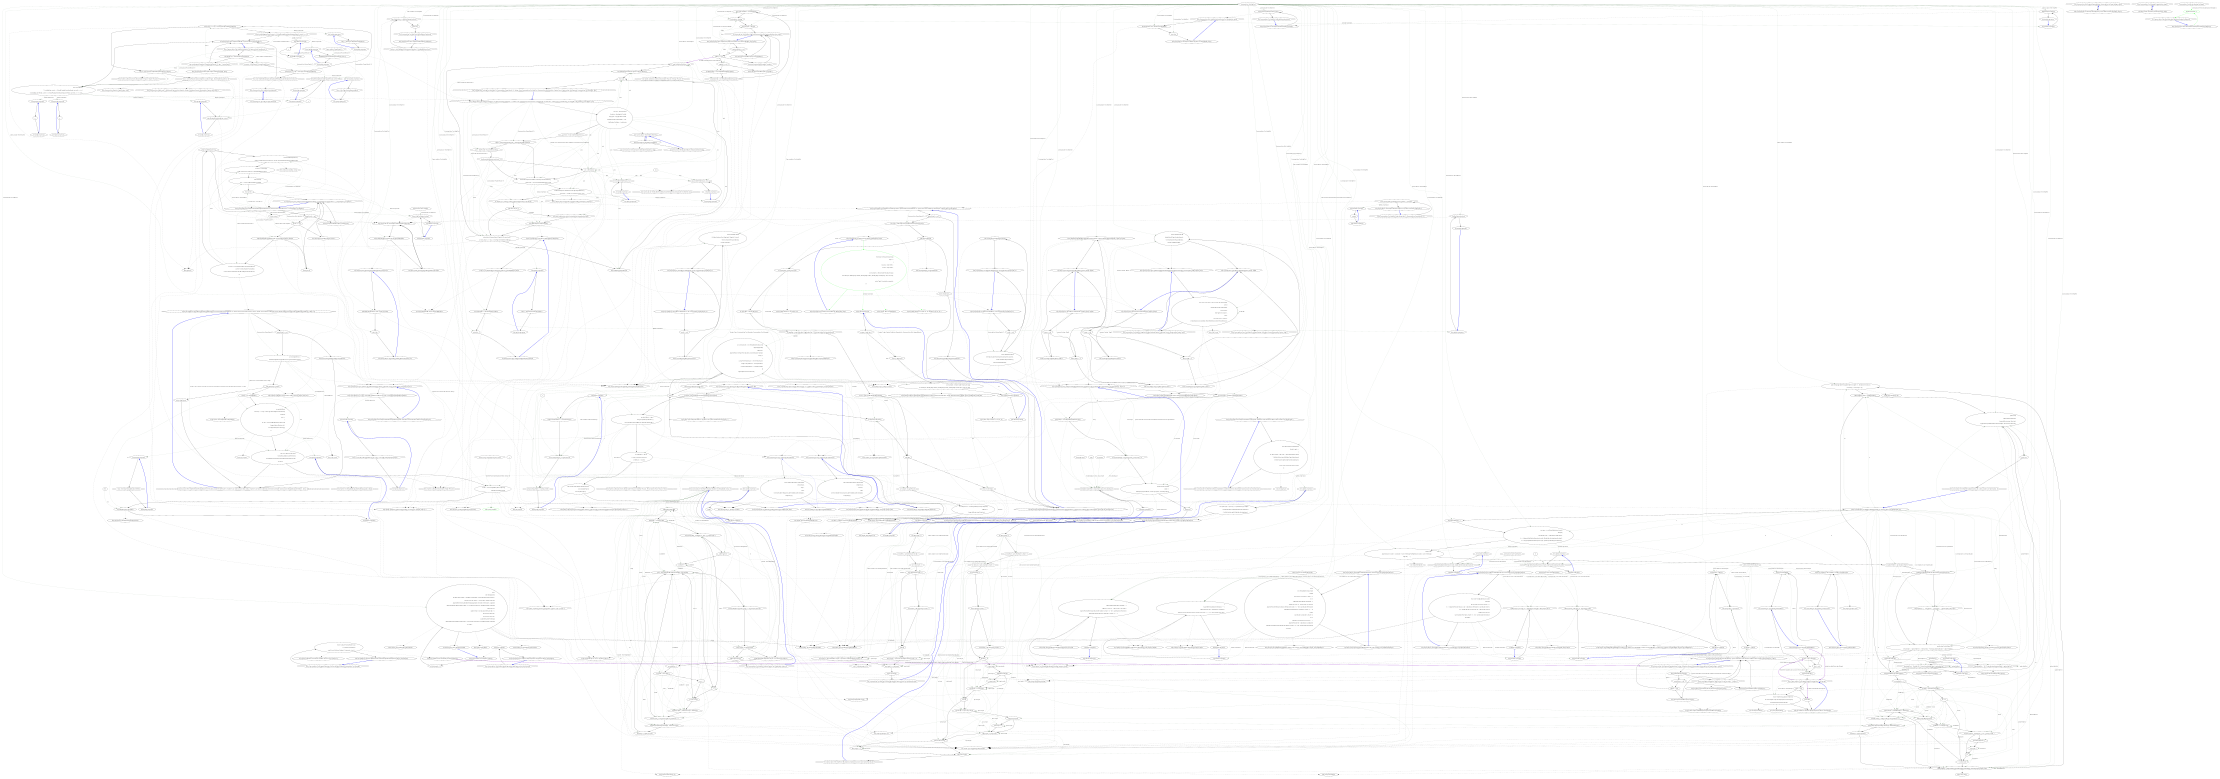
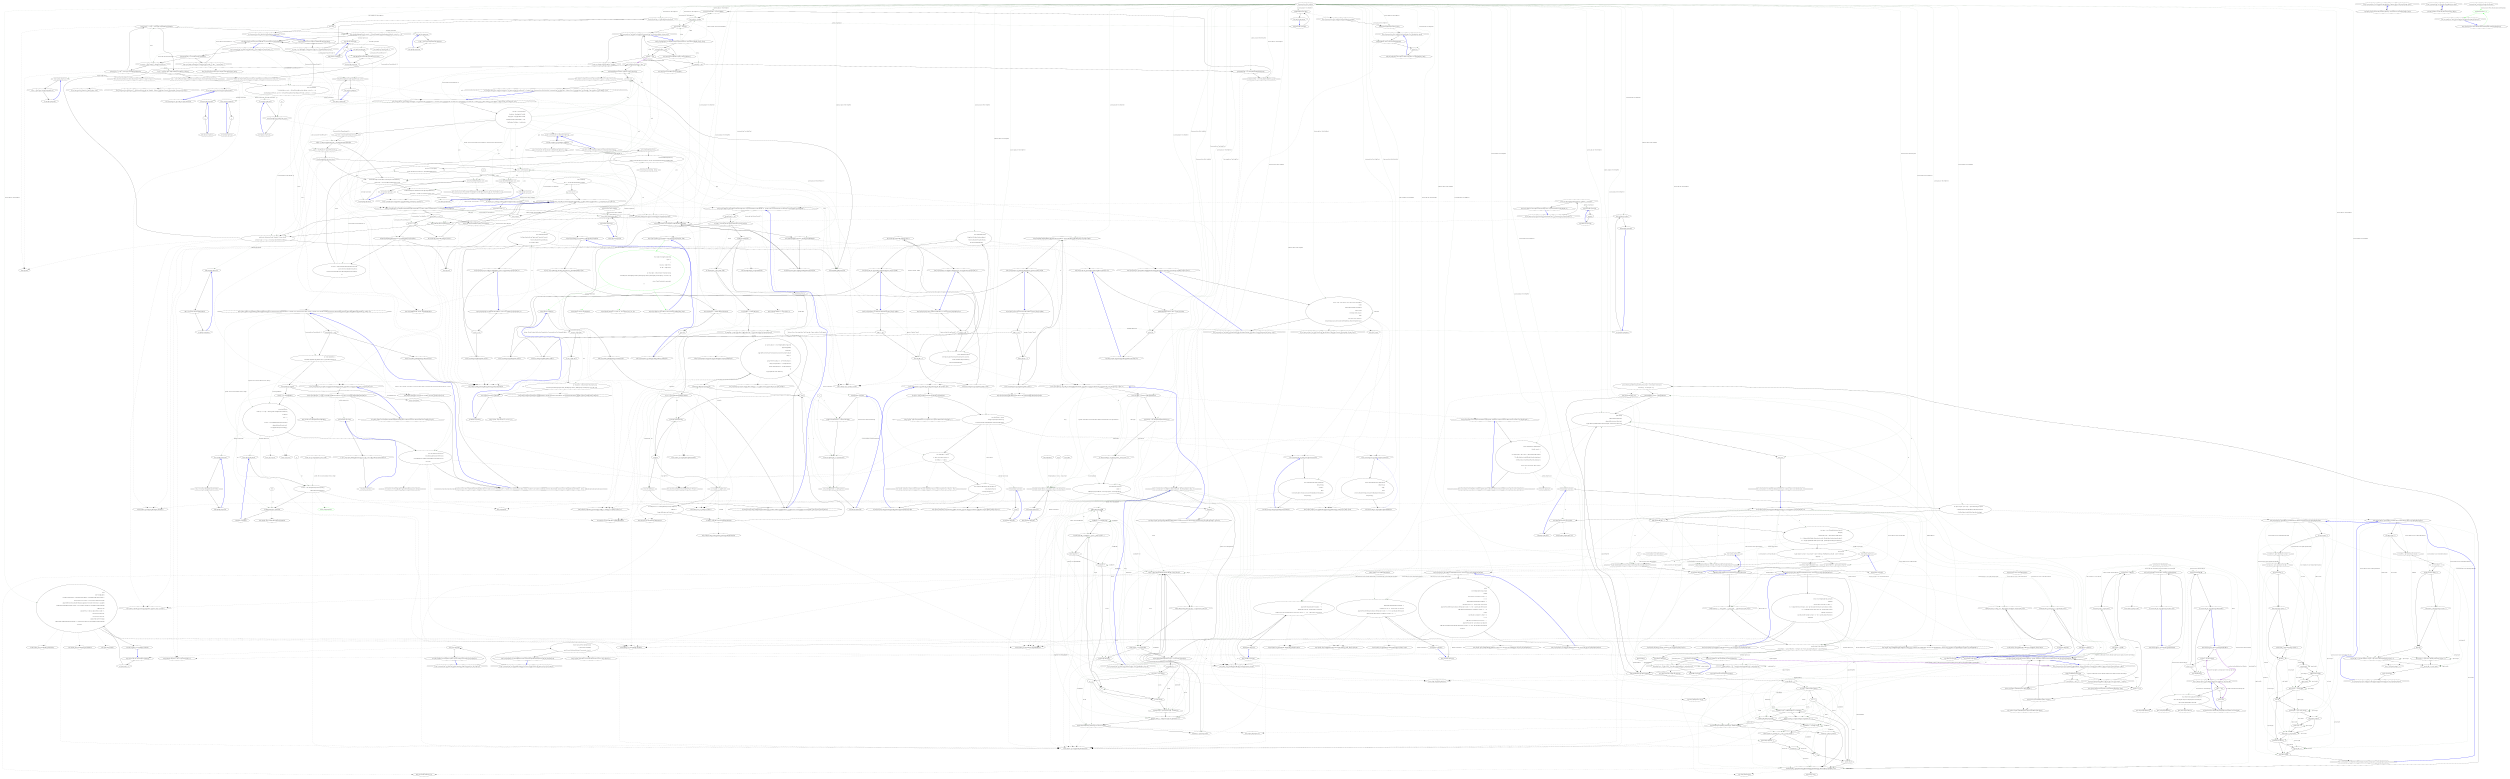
(1274, 19) -> none
none -> (2143, 711)
